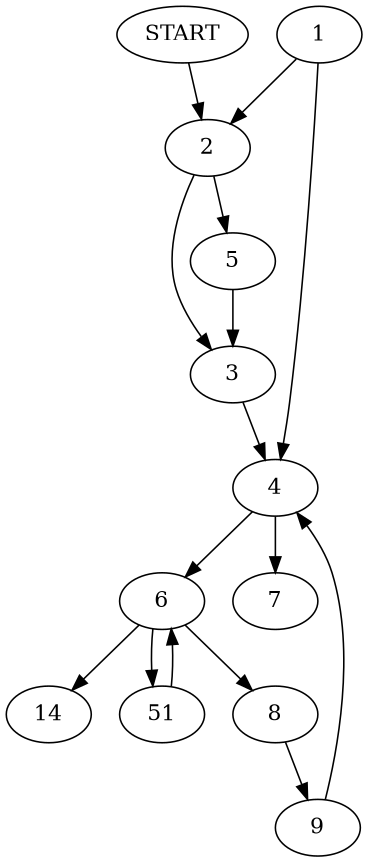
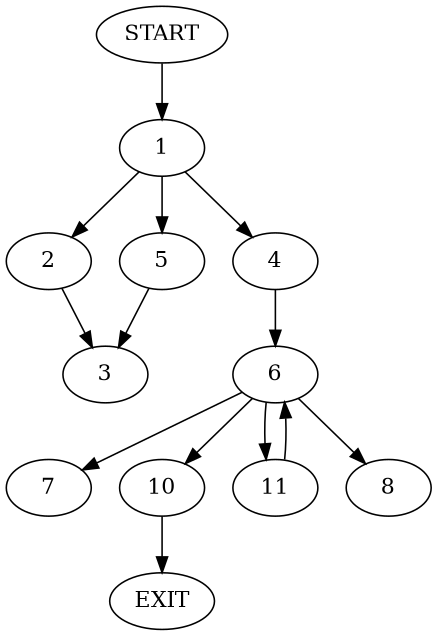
(193, 83) -> (162, 84)
(218, 197) -> (162, 197)
(251, 423) -> none
(275, 537) -> (169, 428)
none -> (162, 601)
(49, 714) -> (162, 488)
(162, 714) -> (275, 488)
(318, 828) -> none
